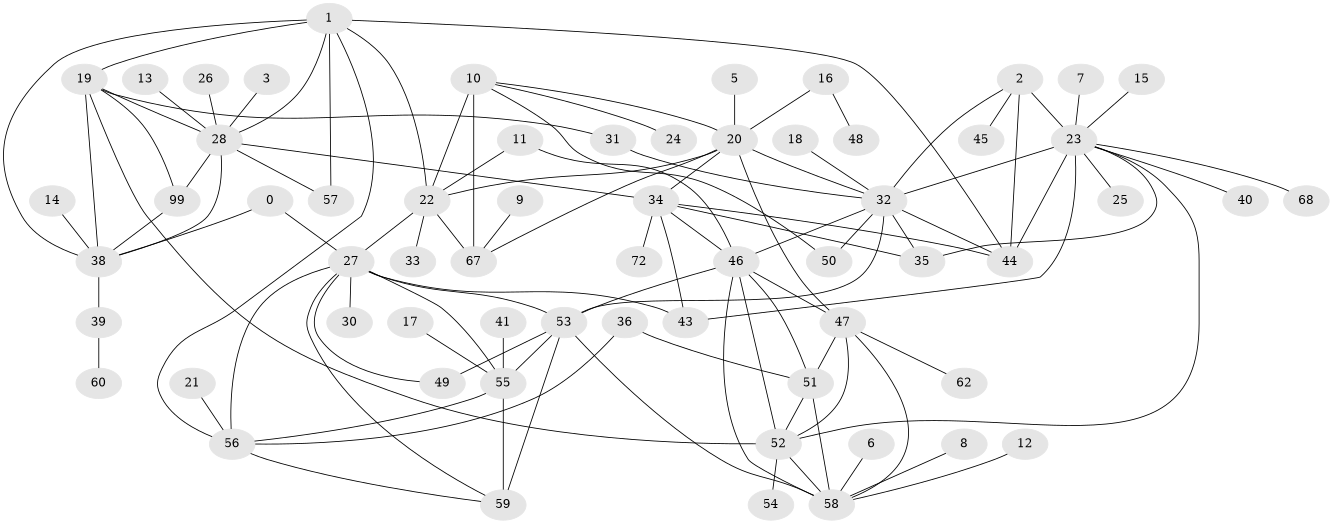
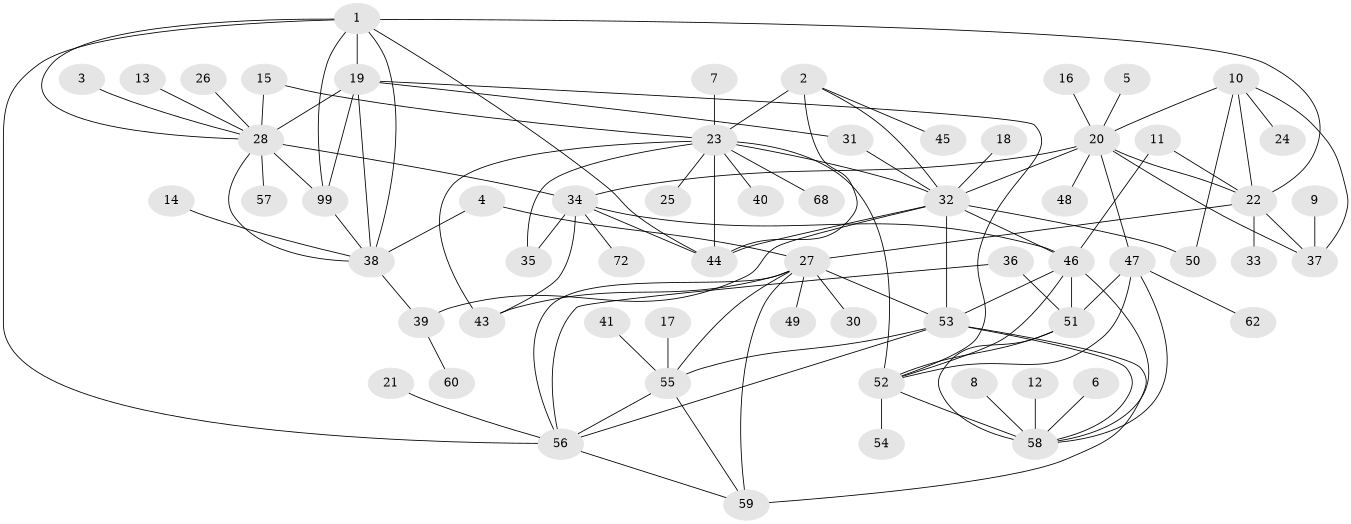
none -> (263, 110)
(330, 110) -> (319, 110)
(841, 110) -> (1081, 171)
(270, 201) -> (482, 201)
(903, 231) -> (751, 273)
(474, 262) -> (1315, 262)
(788, 291) -> none
(510, 350) -> (754, 383)
